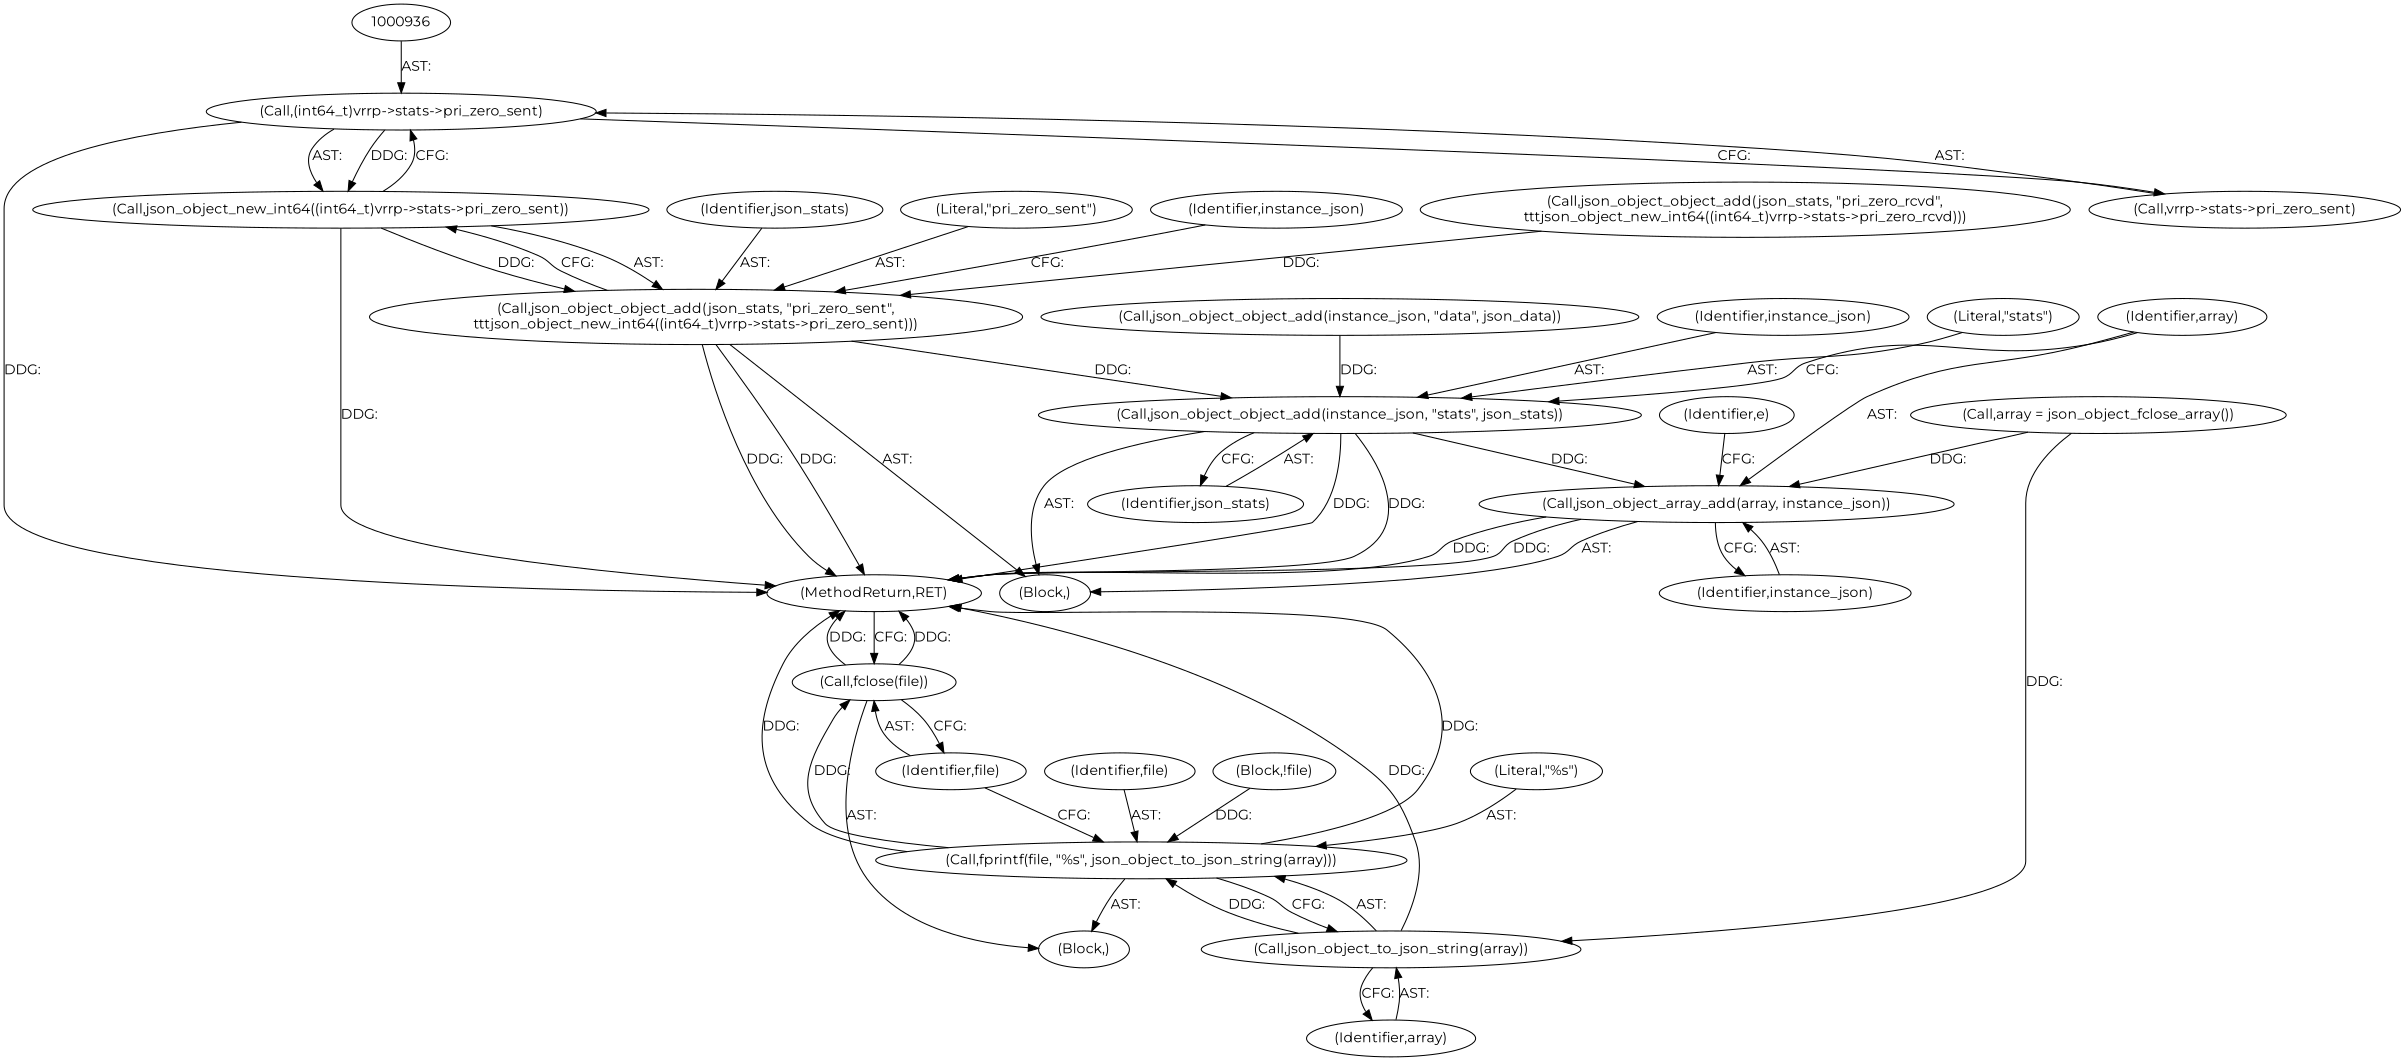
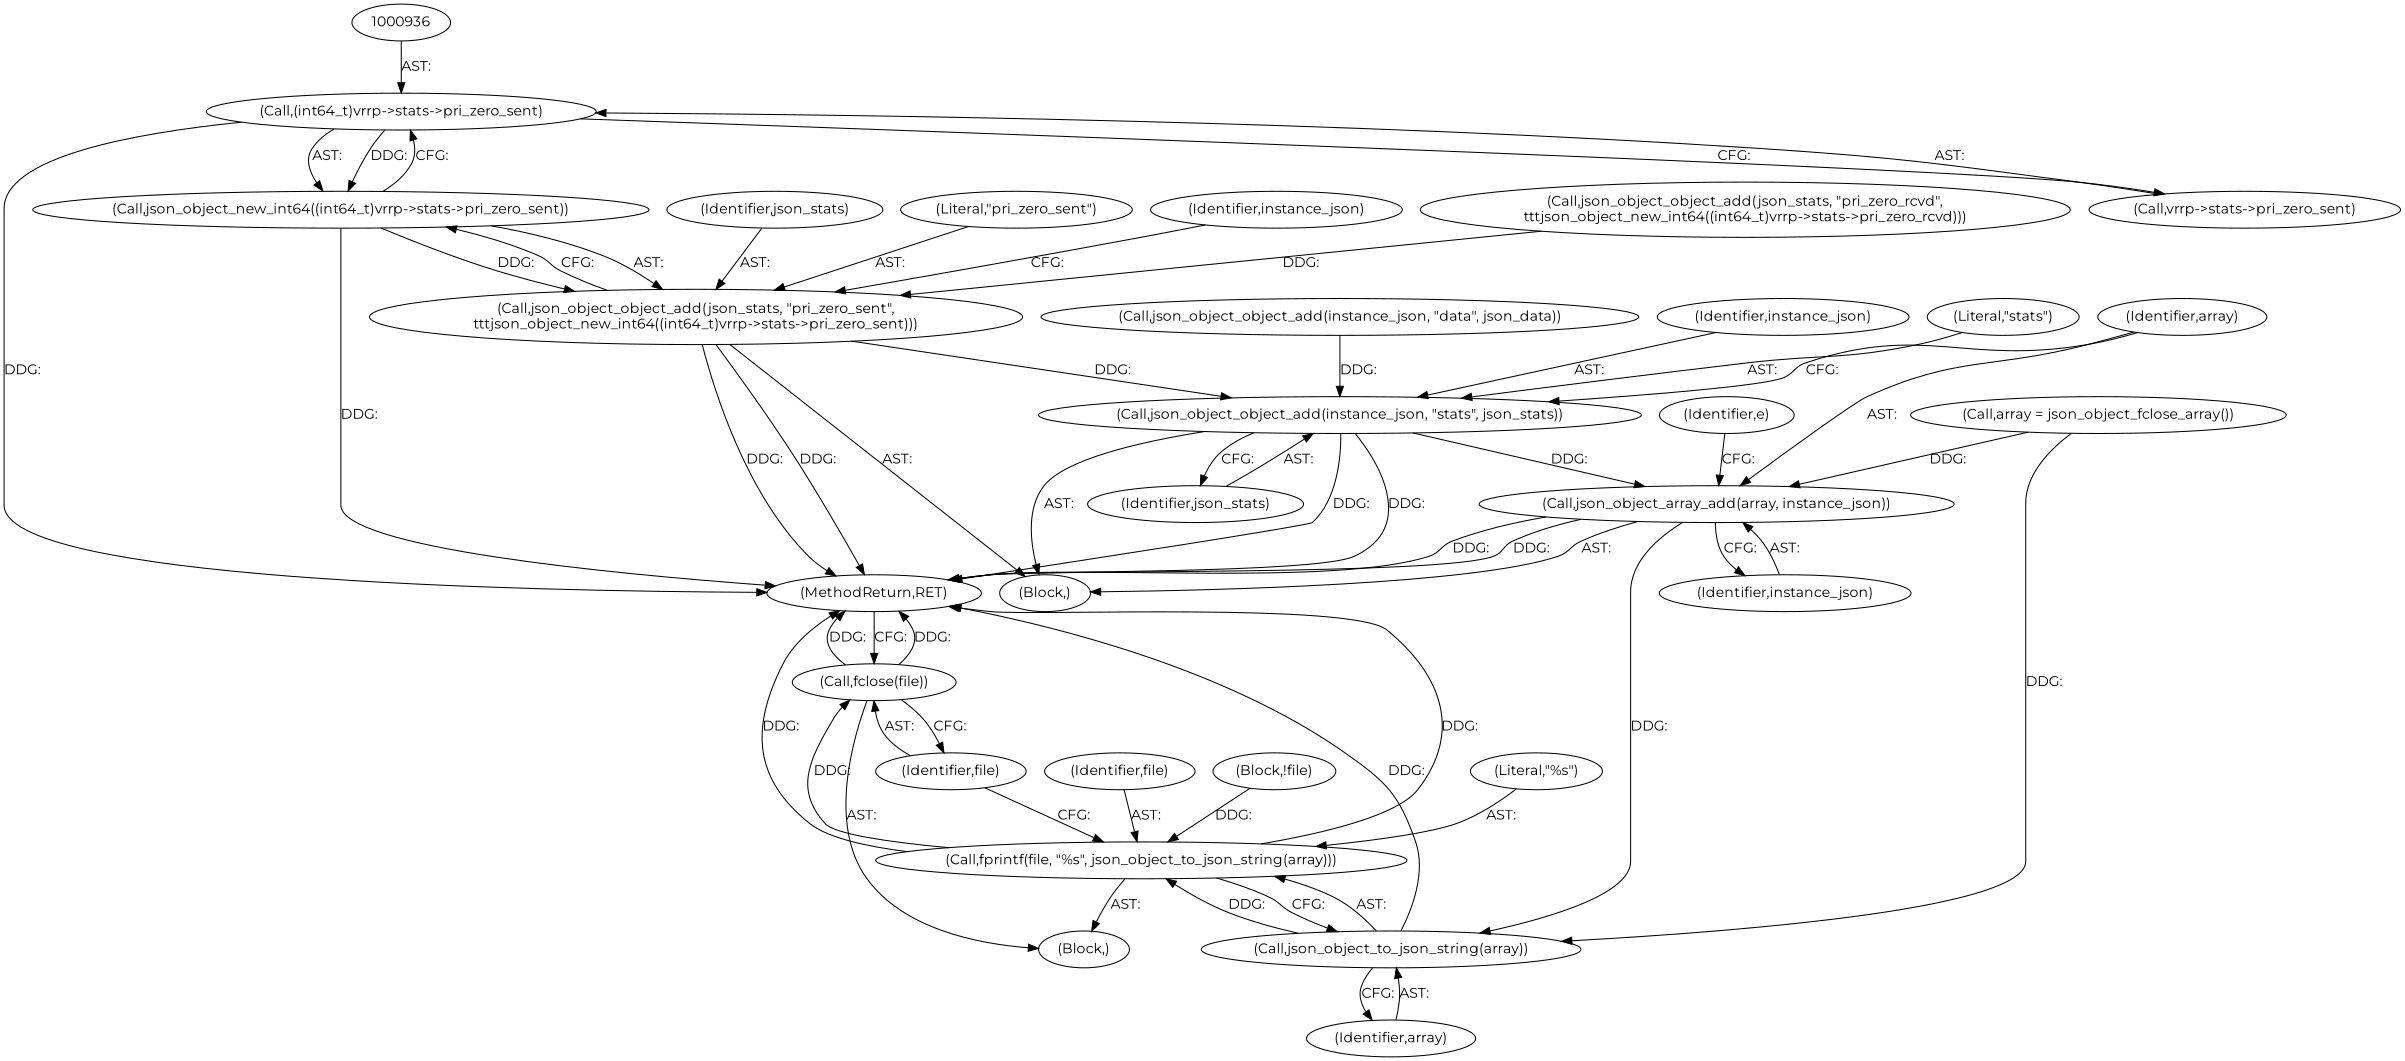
none -> (1631, 763)
